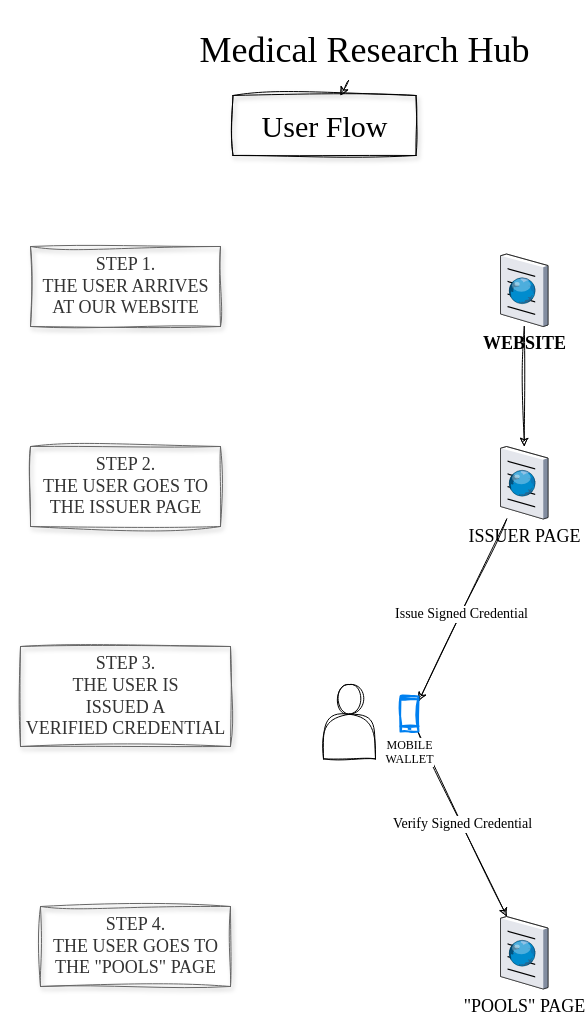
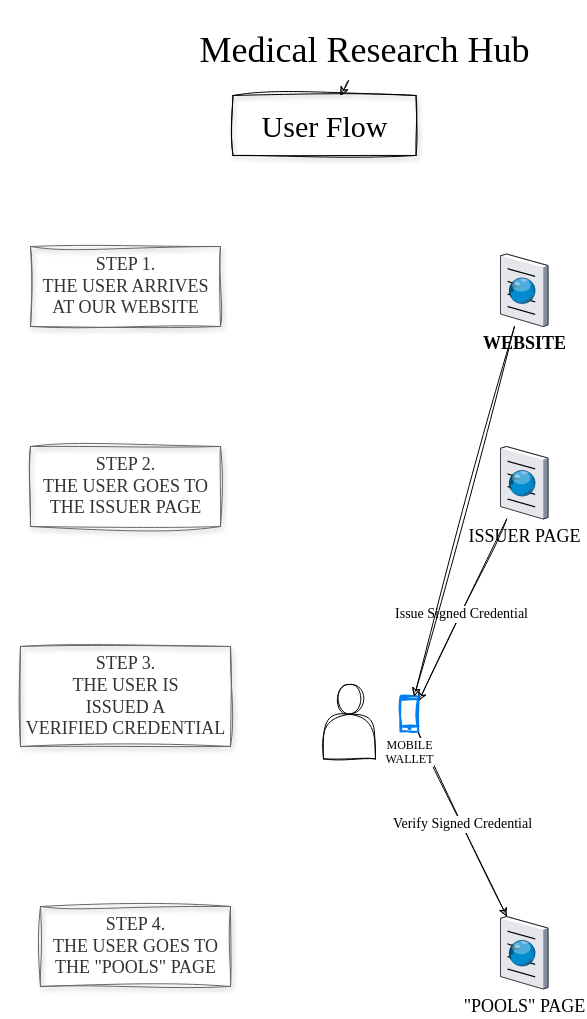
(524, 383) -> (465, 508)
